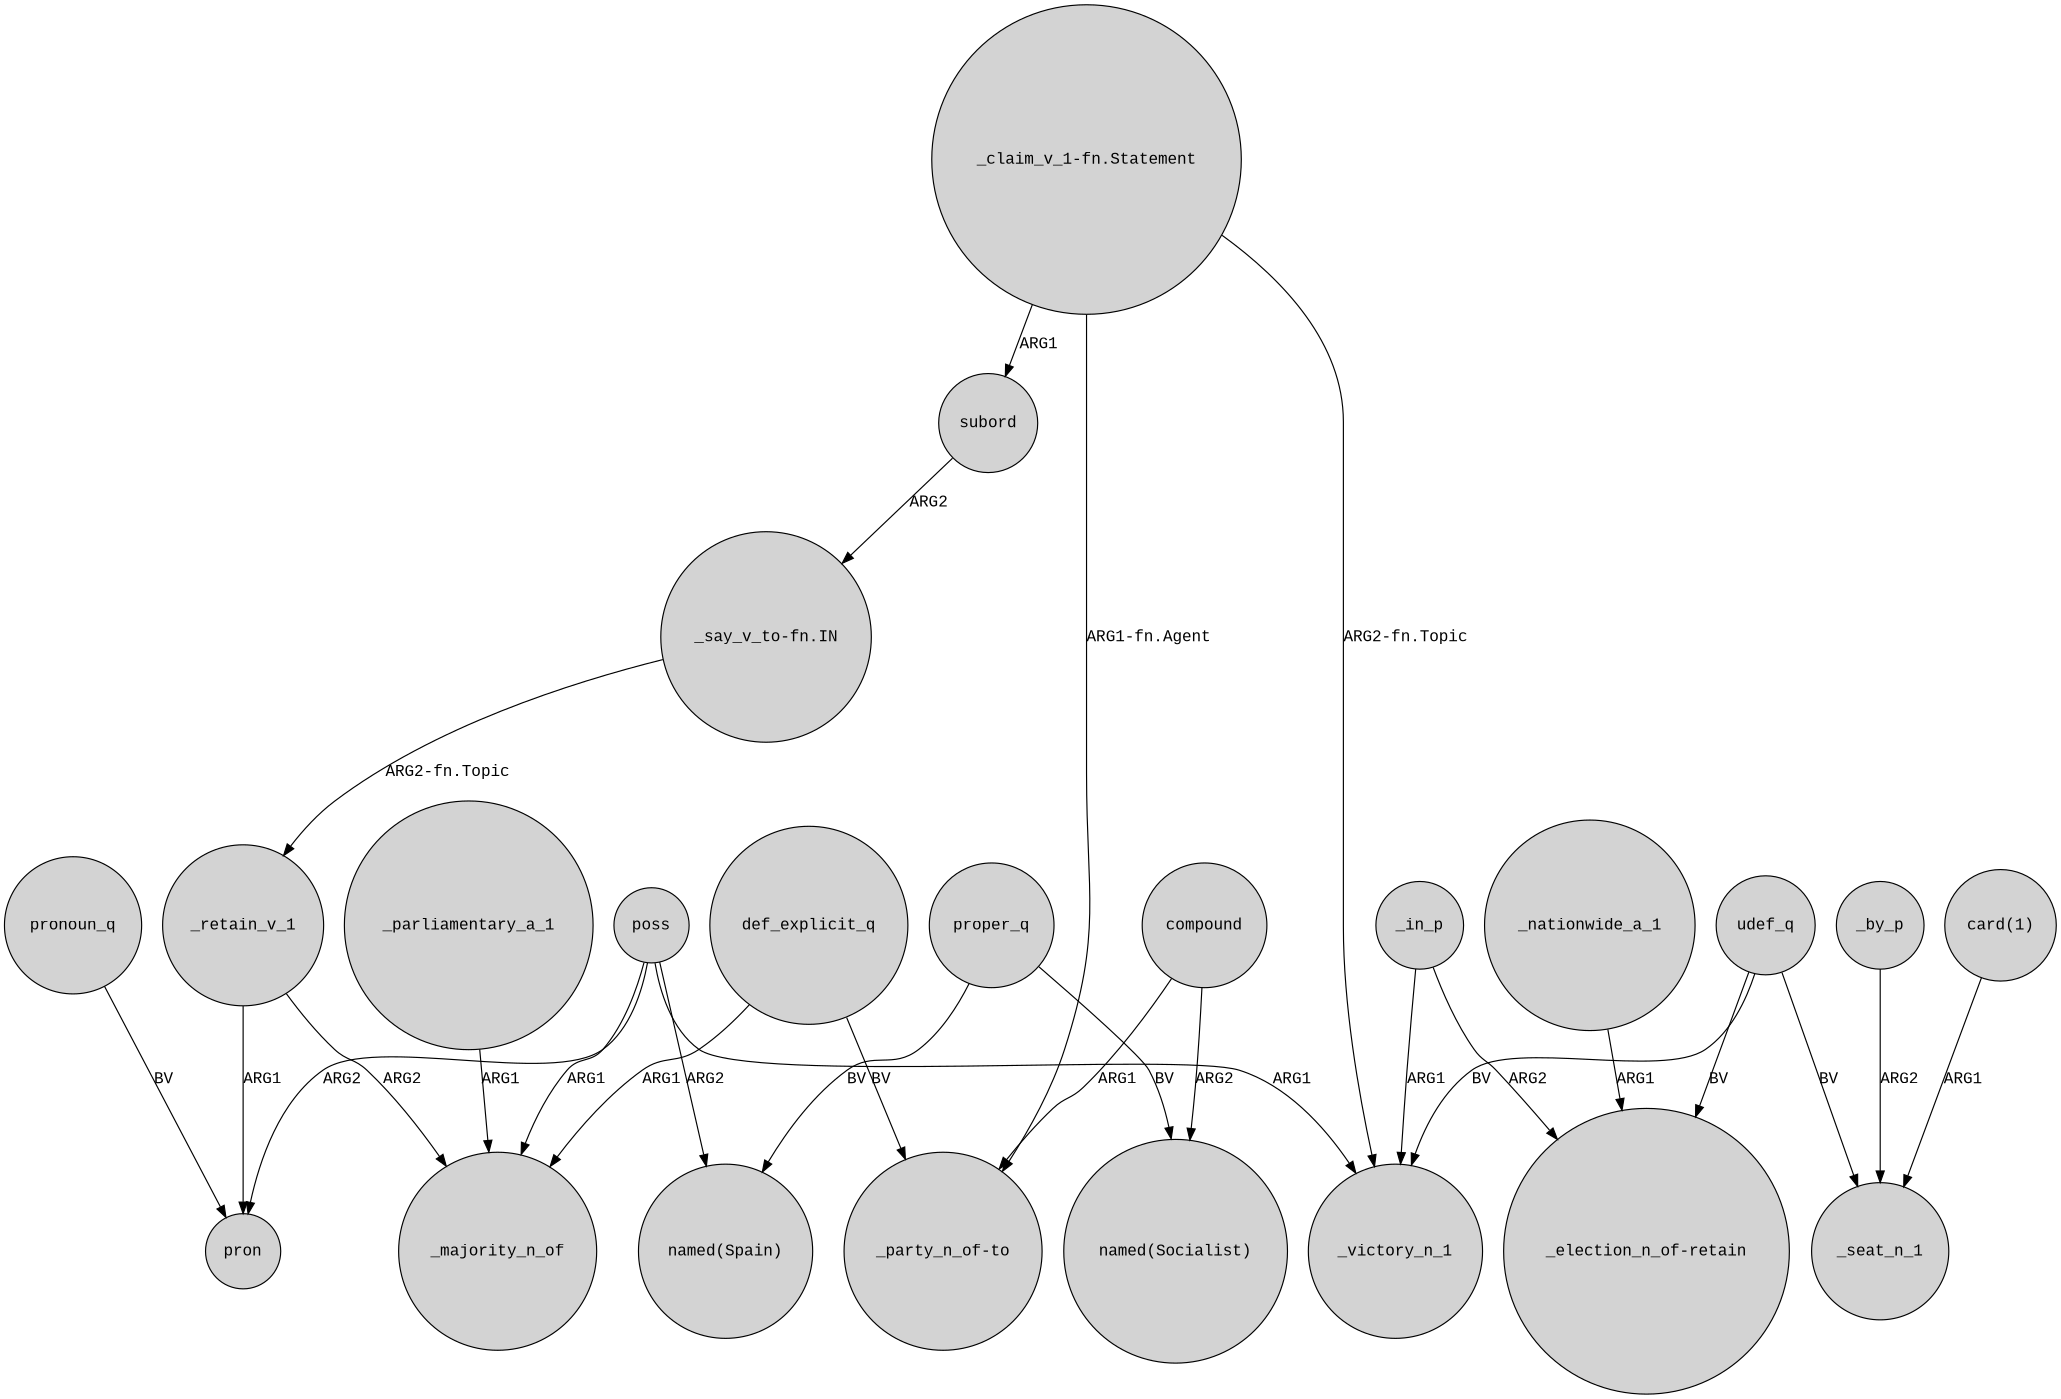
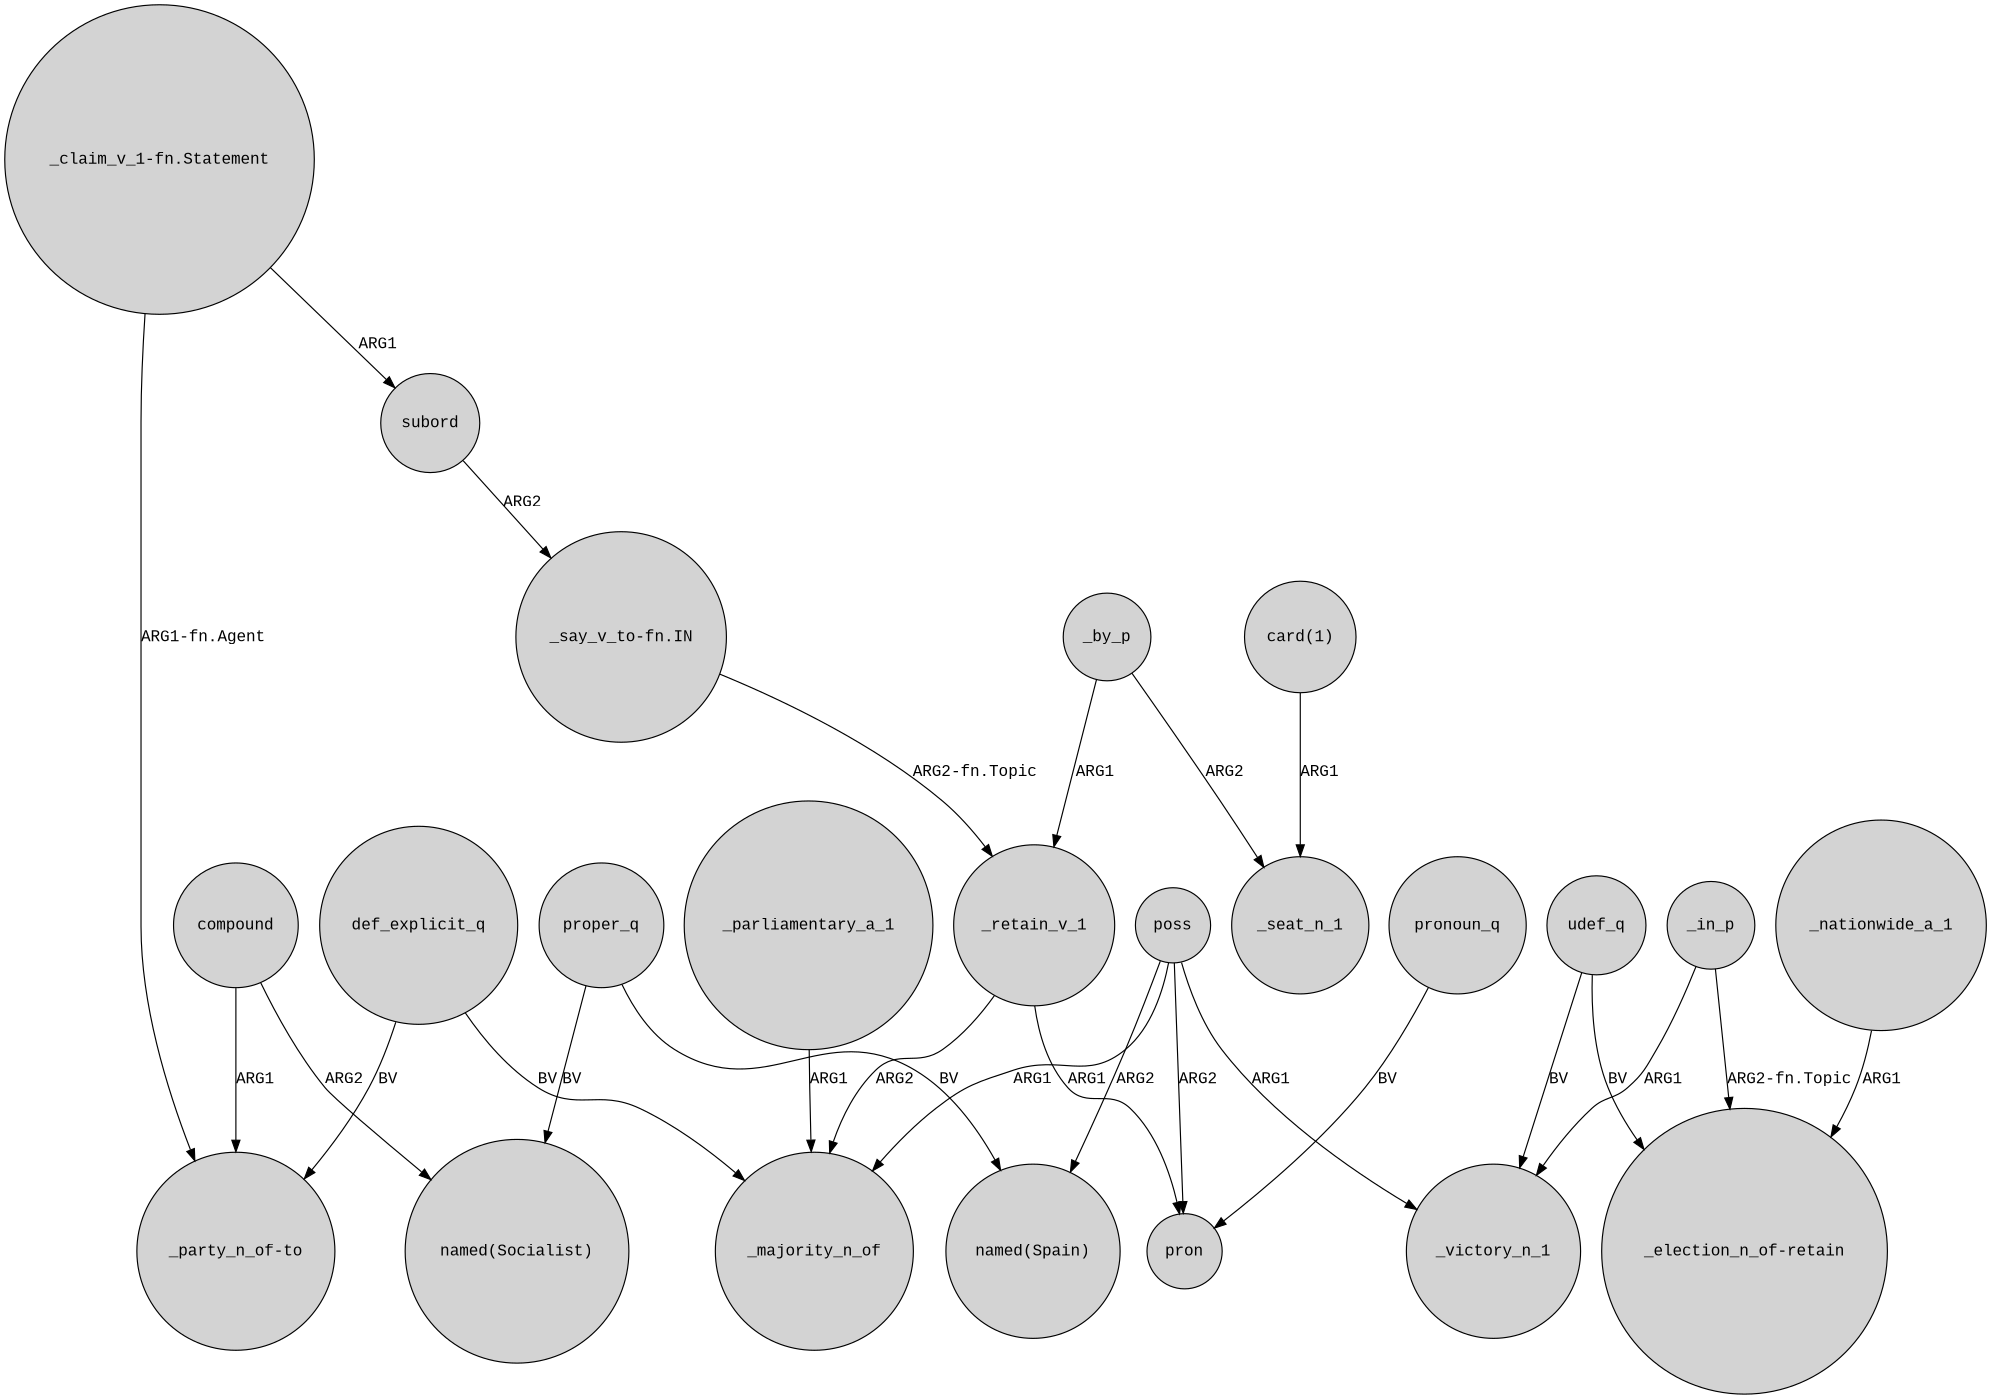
(1343, 674) -> none
none -> (1077, 757)
(1818, 1074) -> none
(662, 1079) -> (548, 1079)
(1528, 1079) -> (1790, 1079)
